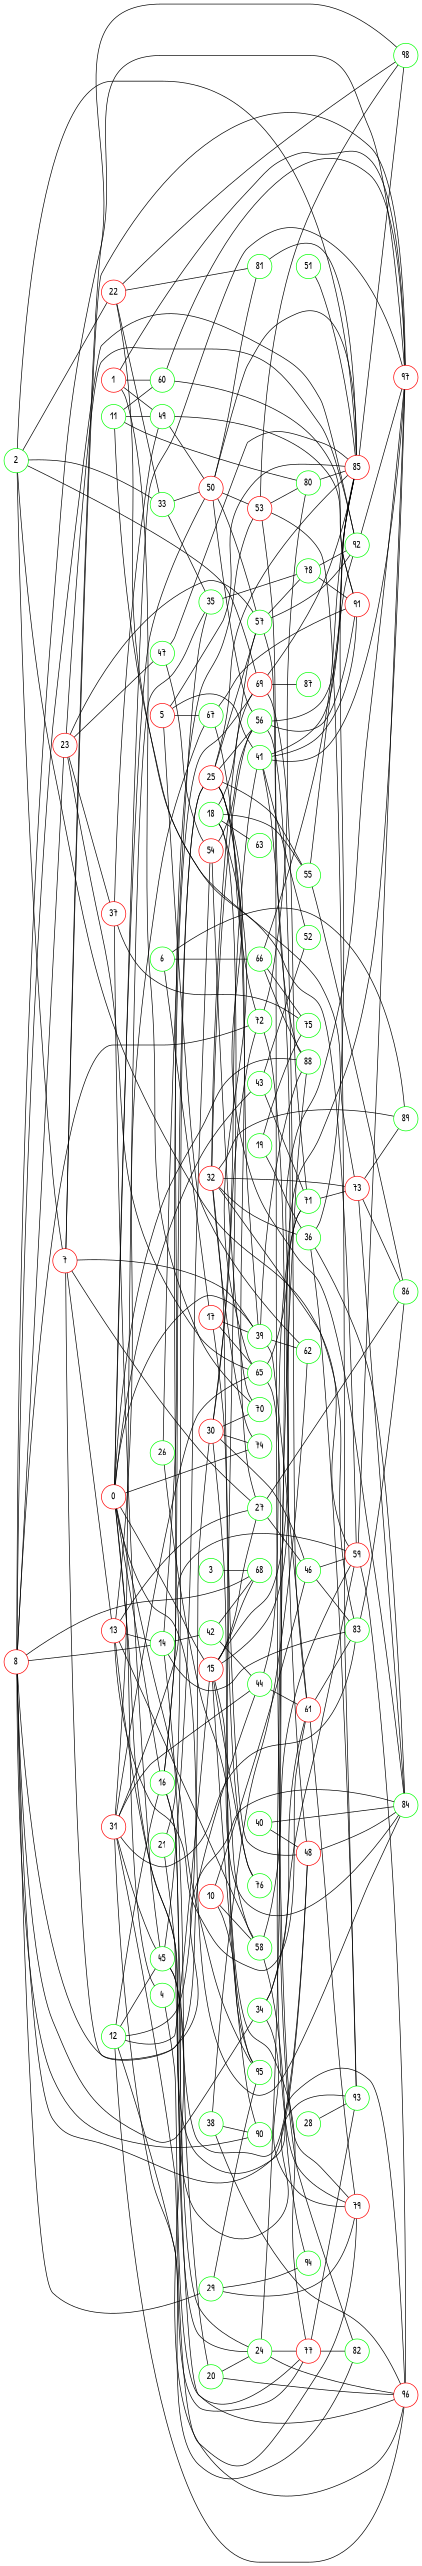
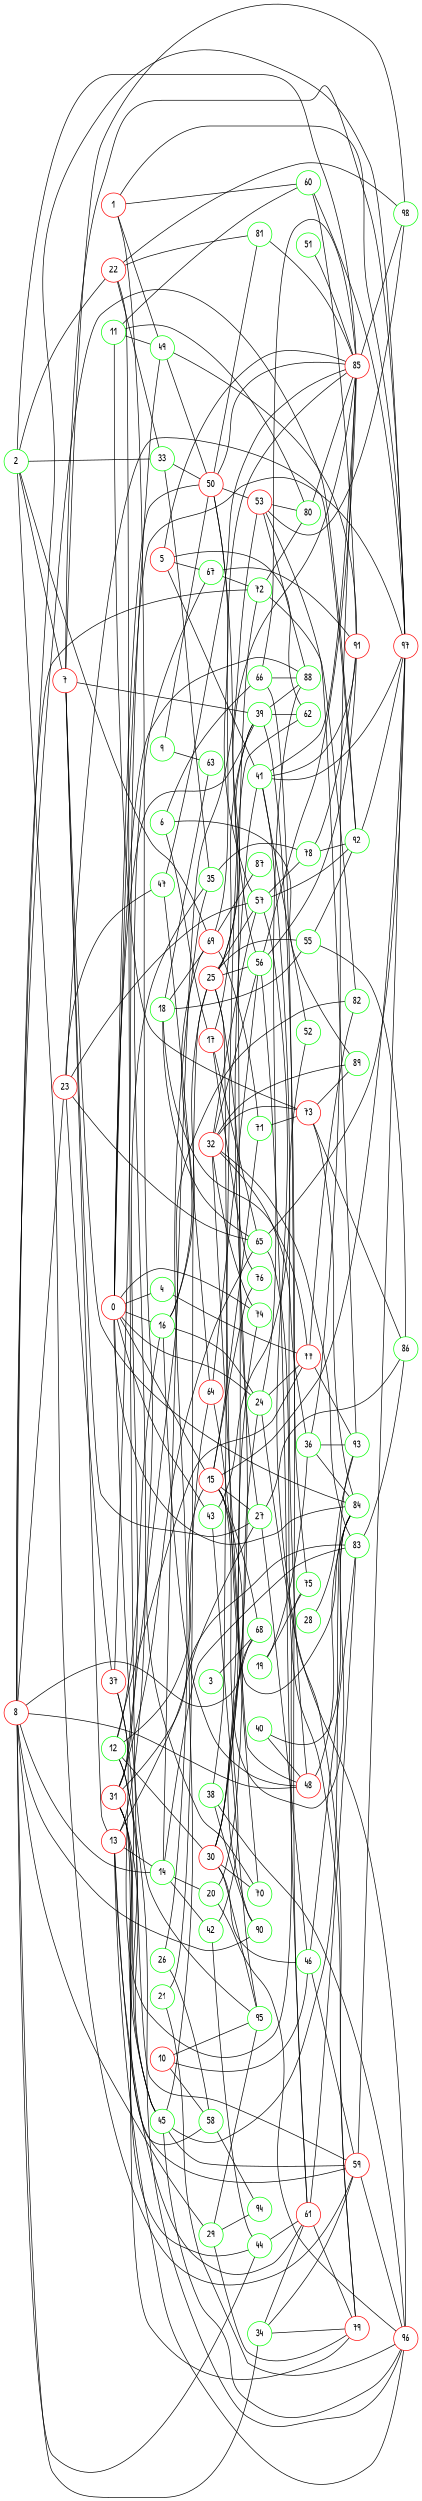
none -> (162, 749)
(211, 851) -> (211, 1392)
(285, 1145) -> (227, 1708)
(278, 1441) -> none
(287, 1736) -> (250, 2166)
